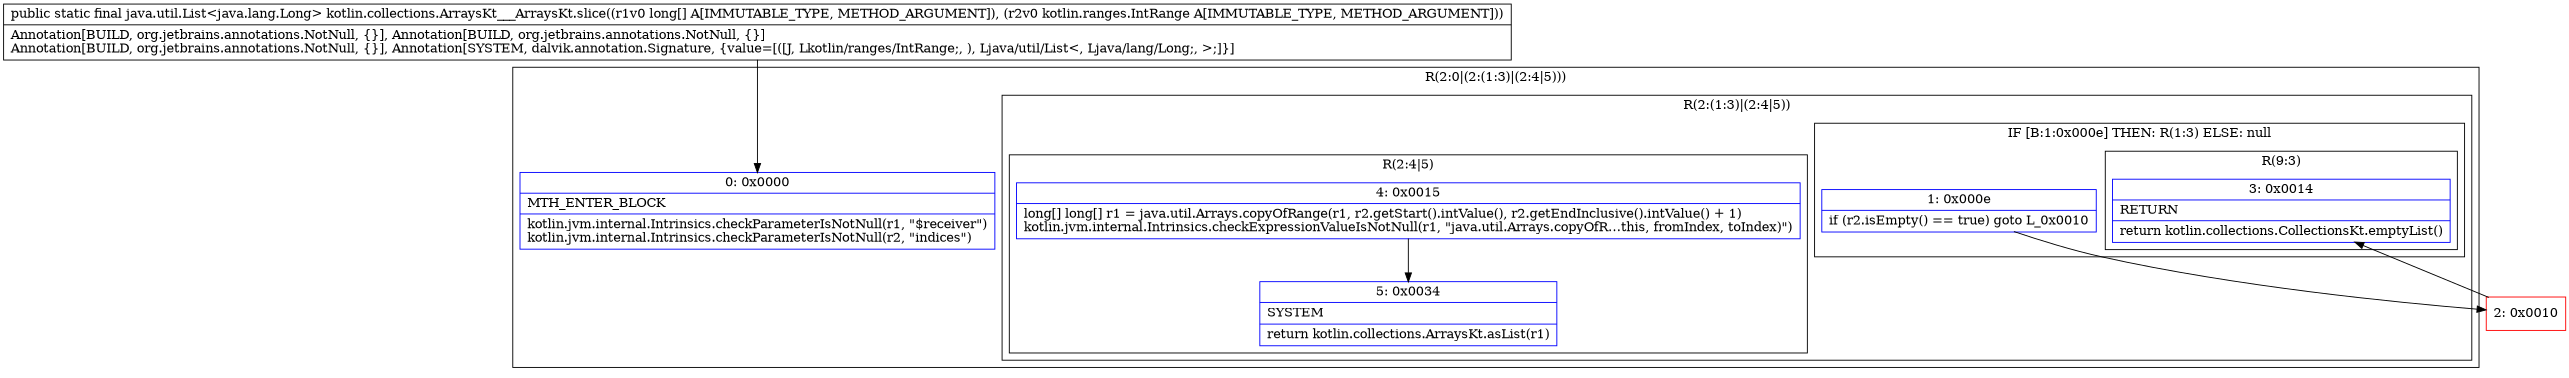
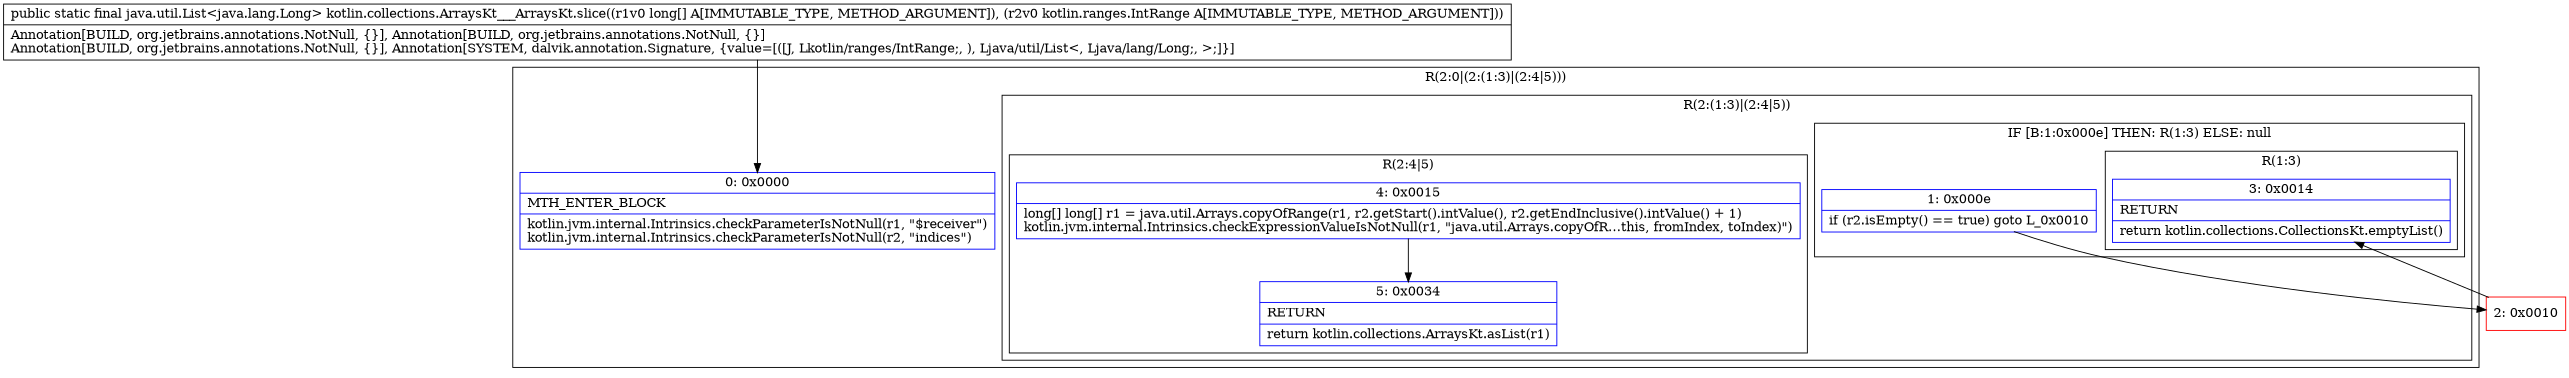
(2281, 162) -> (2281, 162)
(1295, 313) -> (1296, 313)
